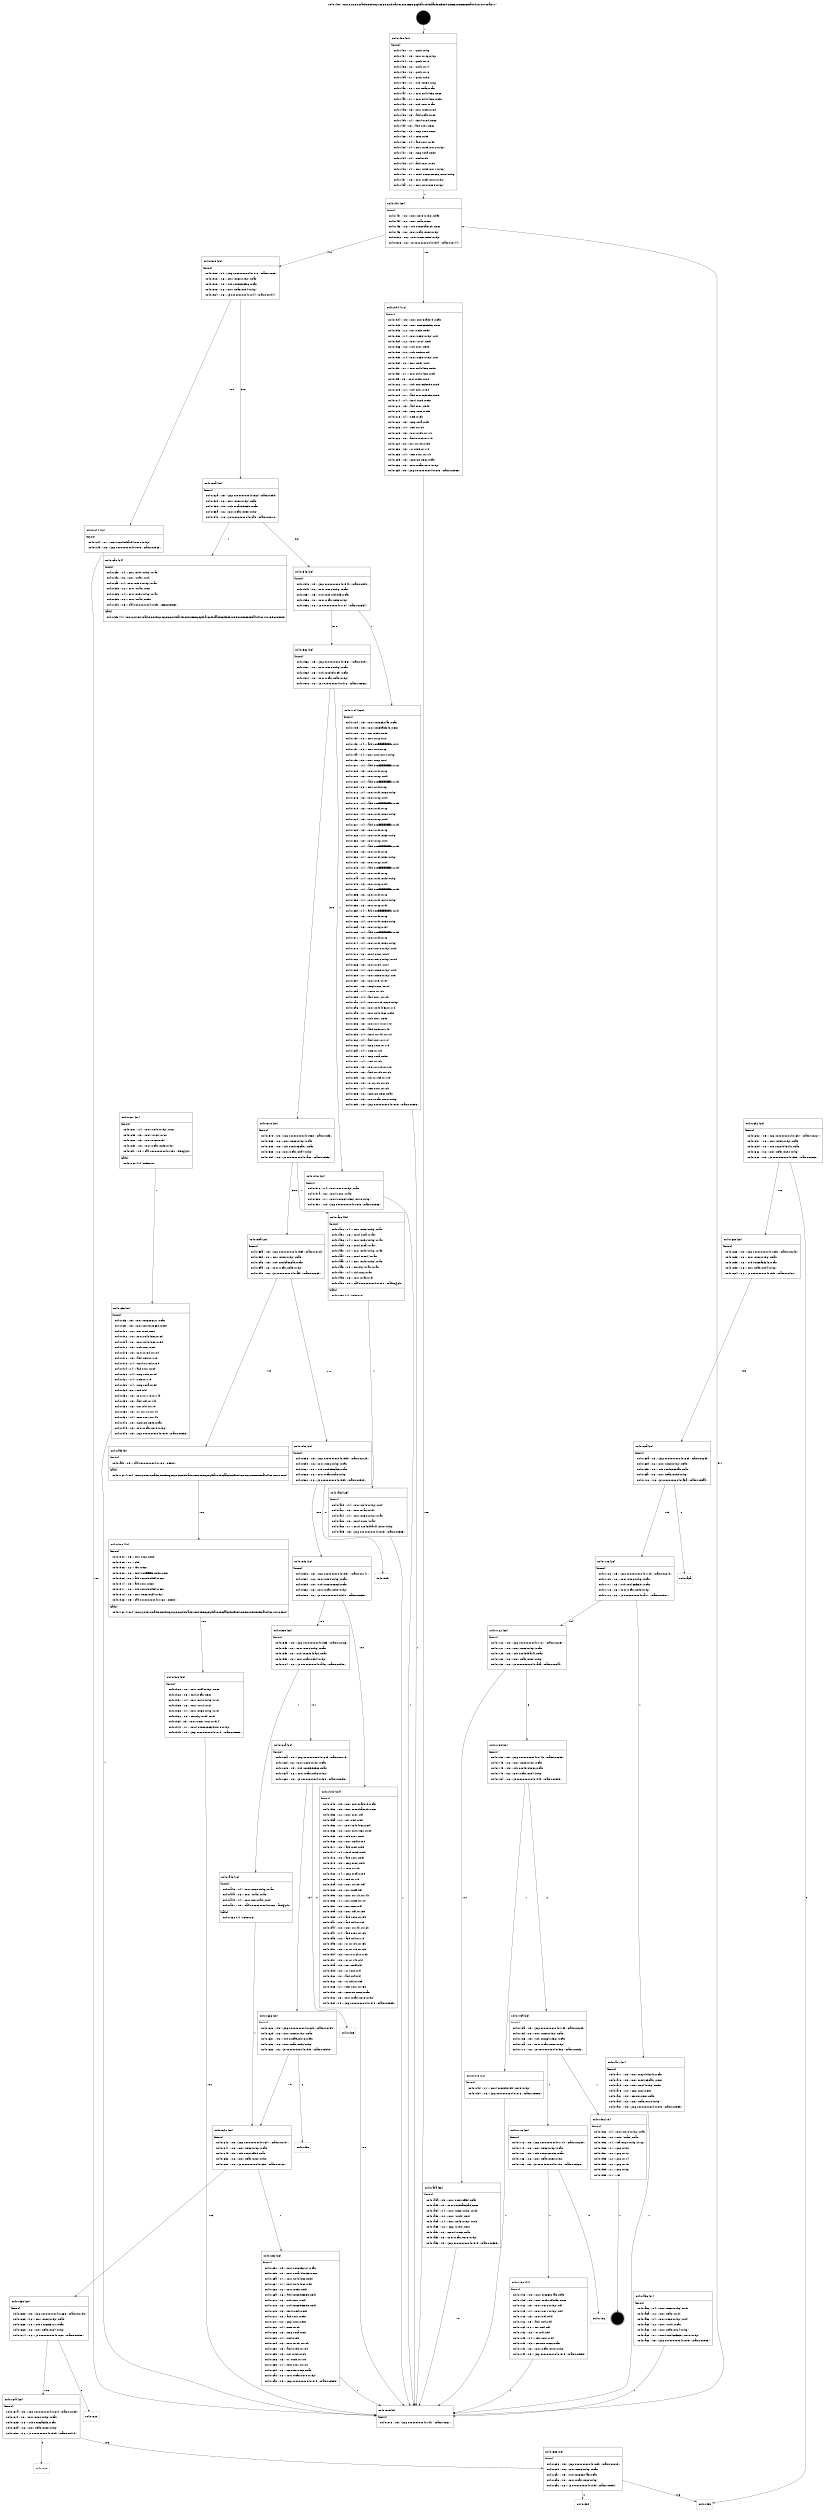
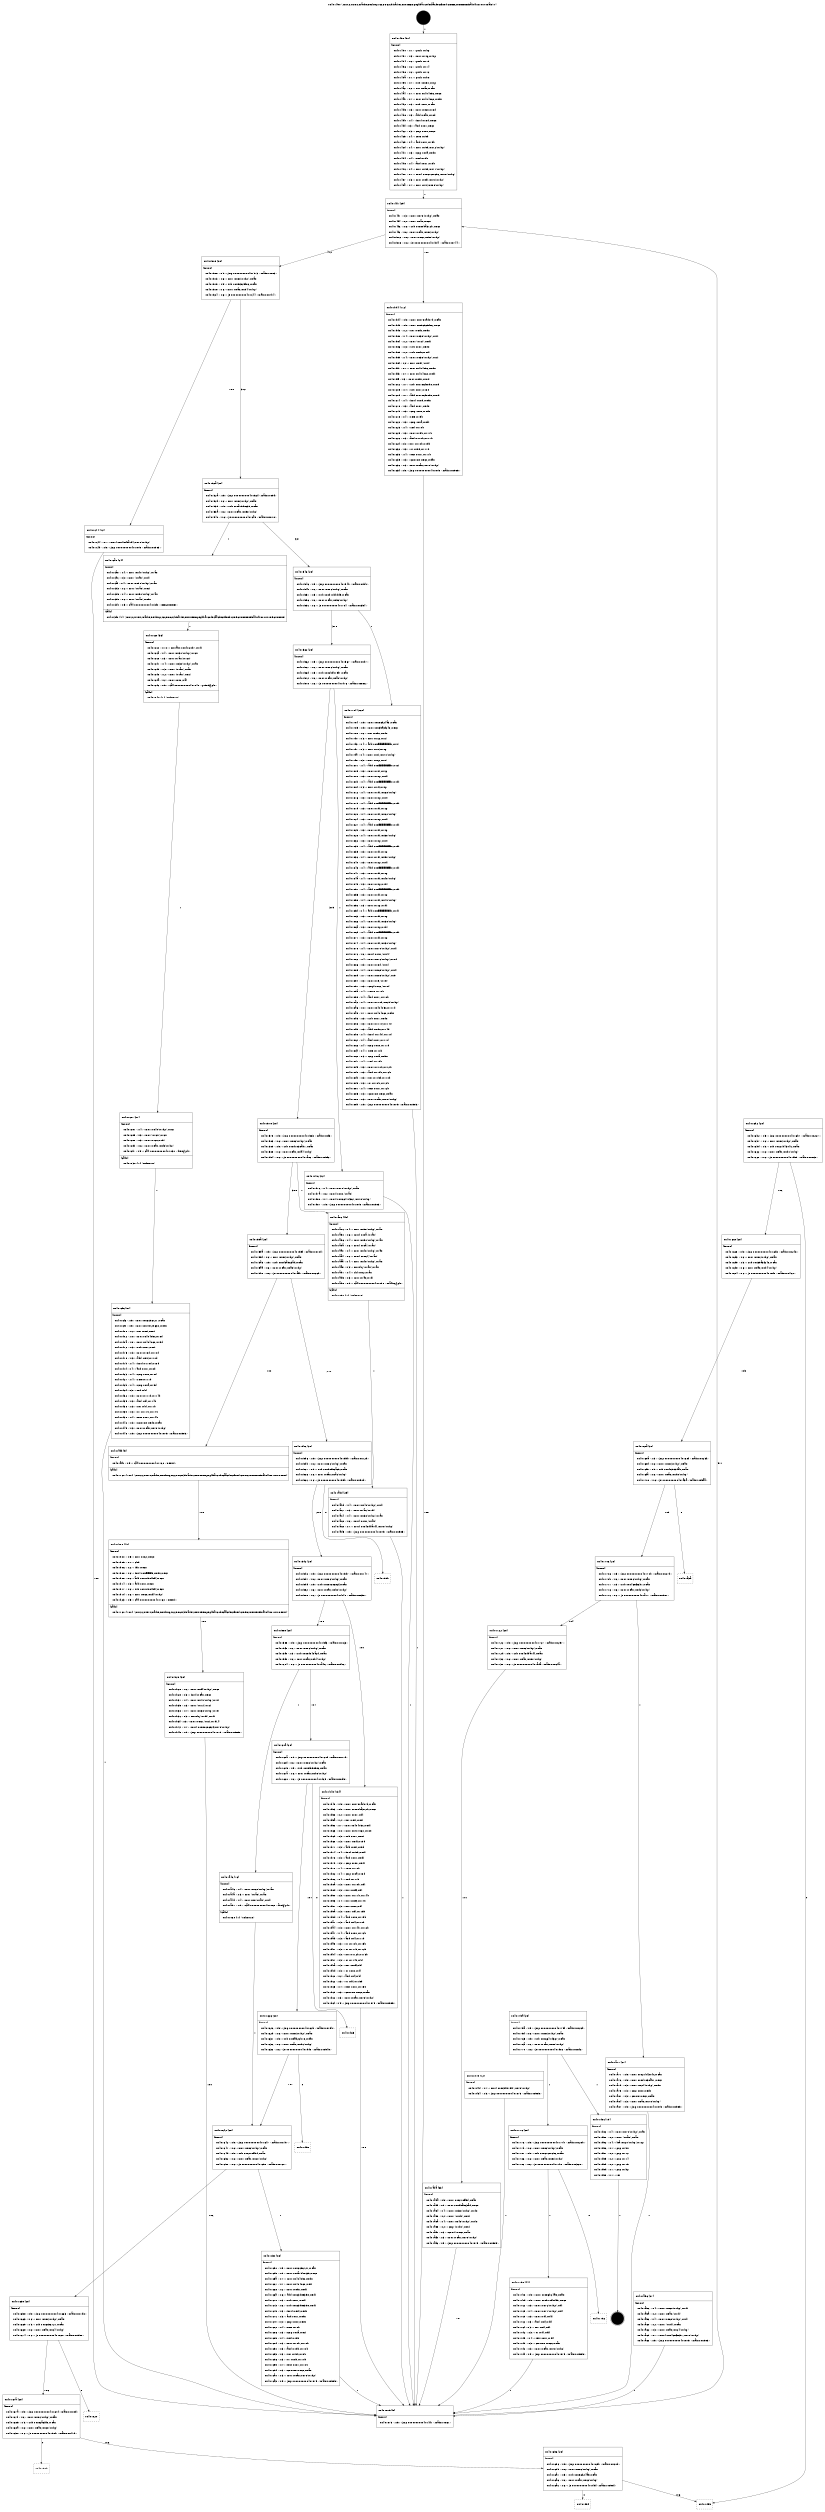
none -> (181, 667)
(527, 1762) -> none
